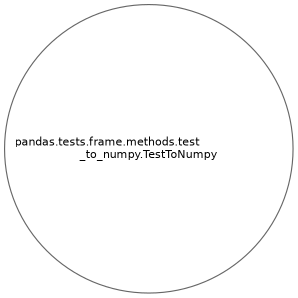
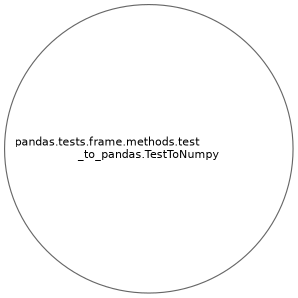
(149, 149) -> (149, 149)
